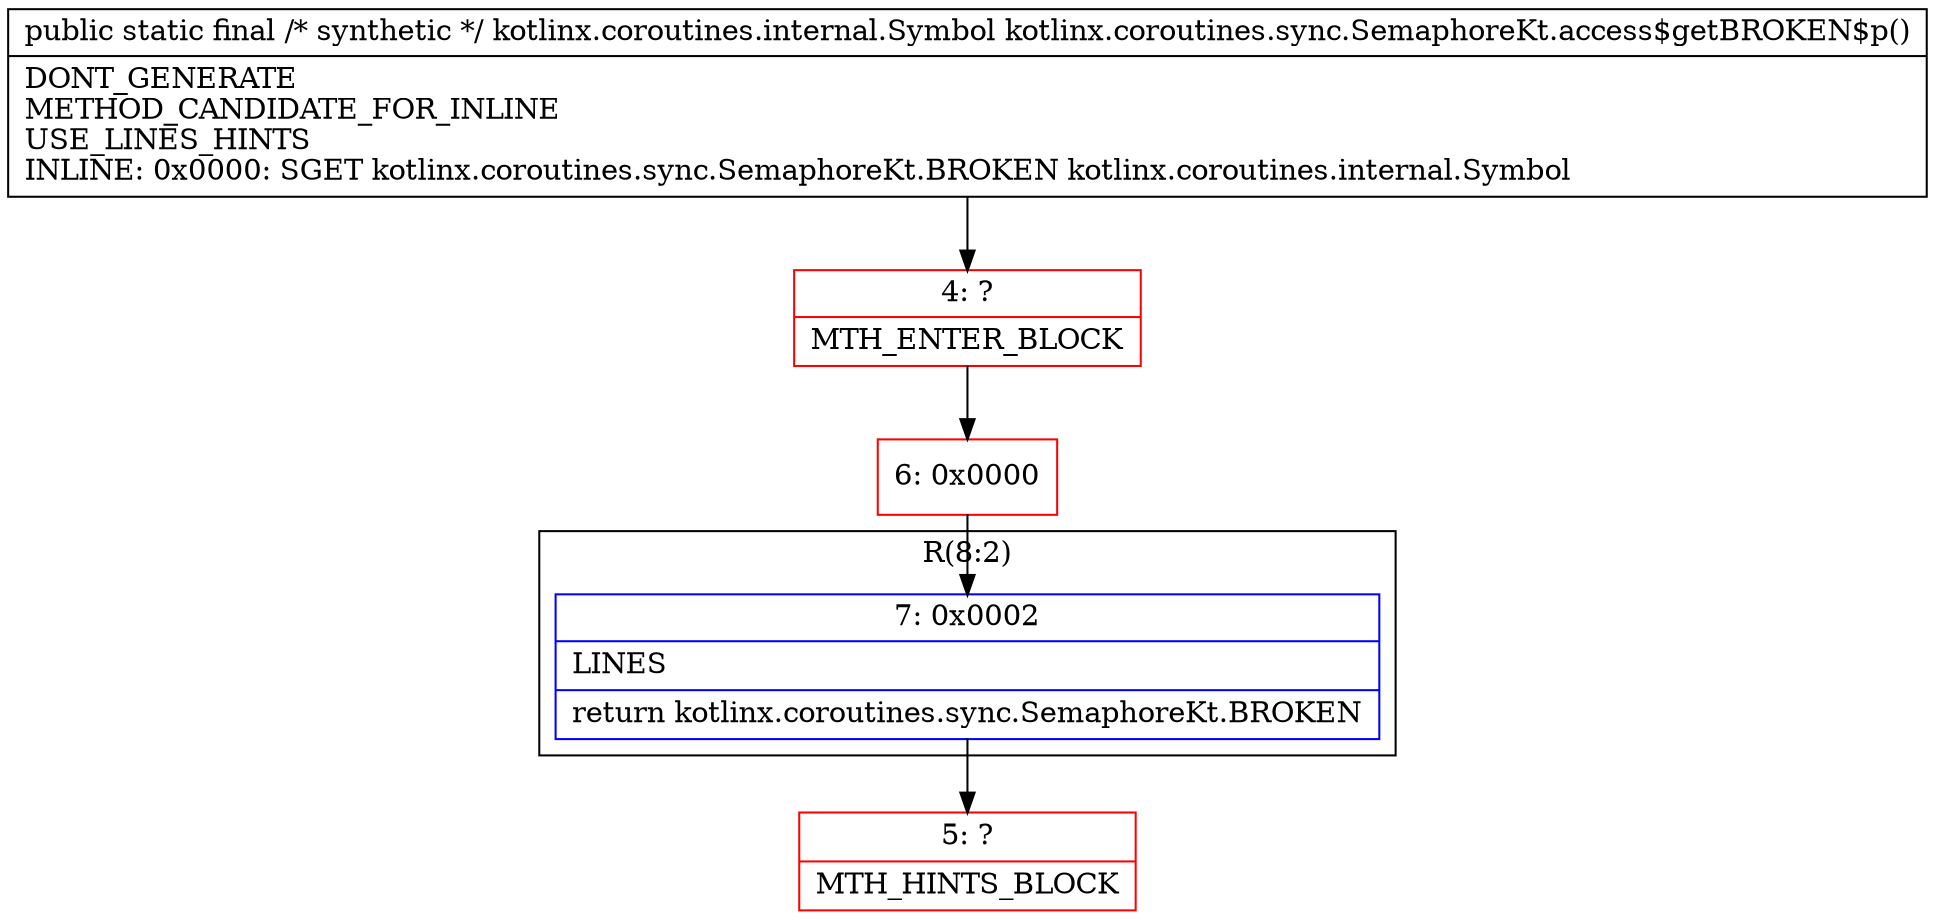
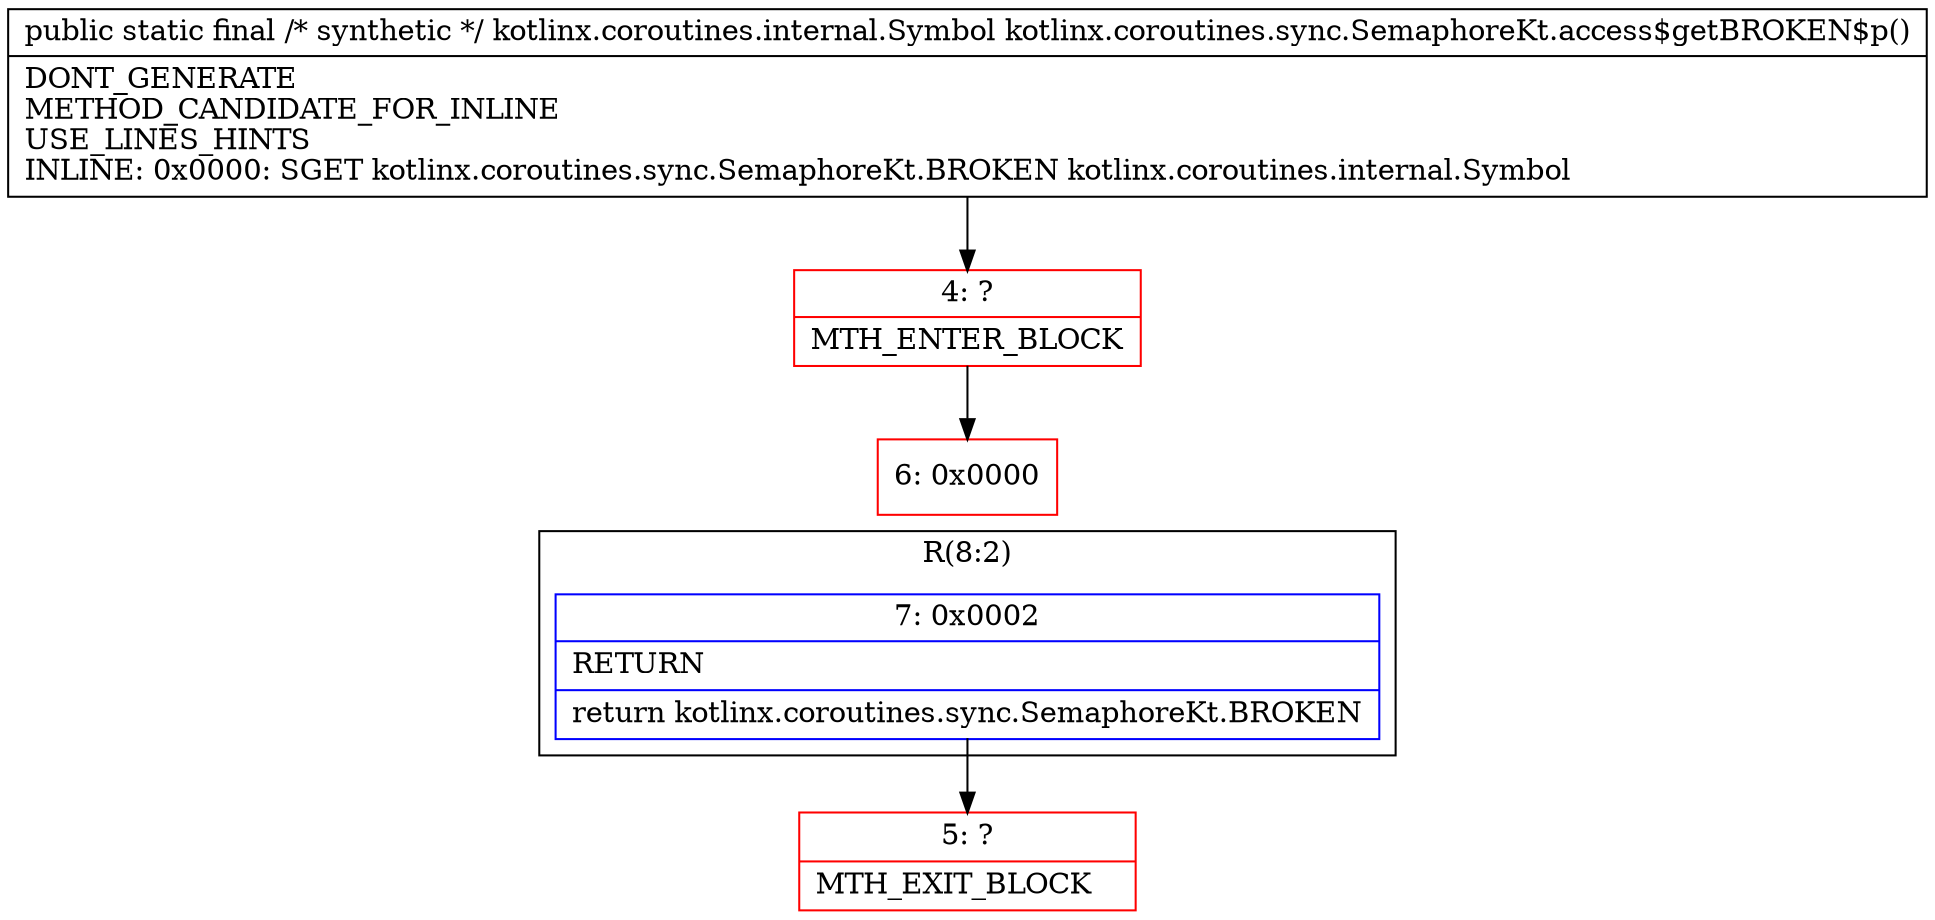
(967, 544) -> none
(620, 665) -> (638, 665)
(967, 885) -> (954, 885)
